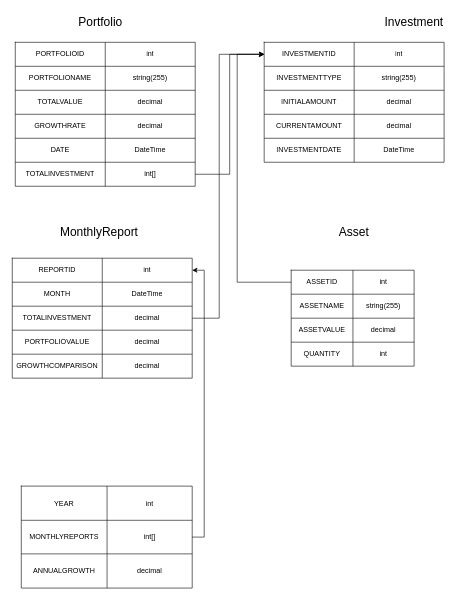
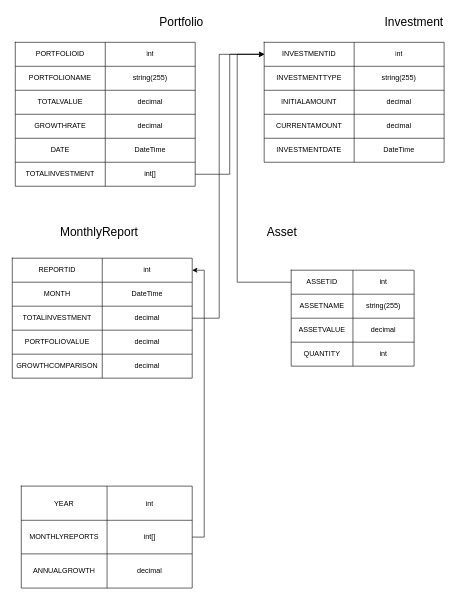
(102, 21) -> (183, 21)
(354, 231) -> (282, 231)
